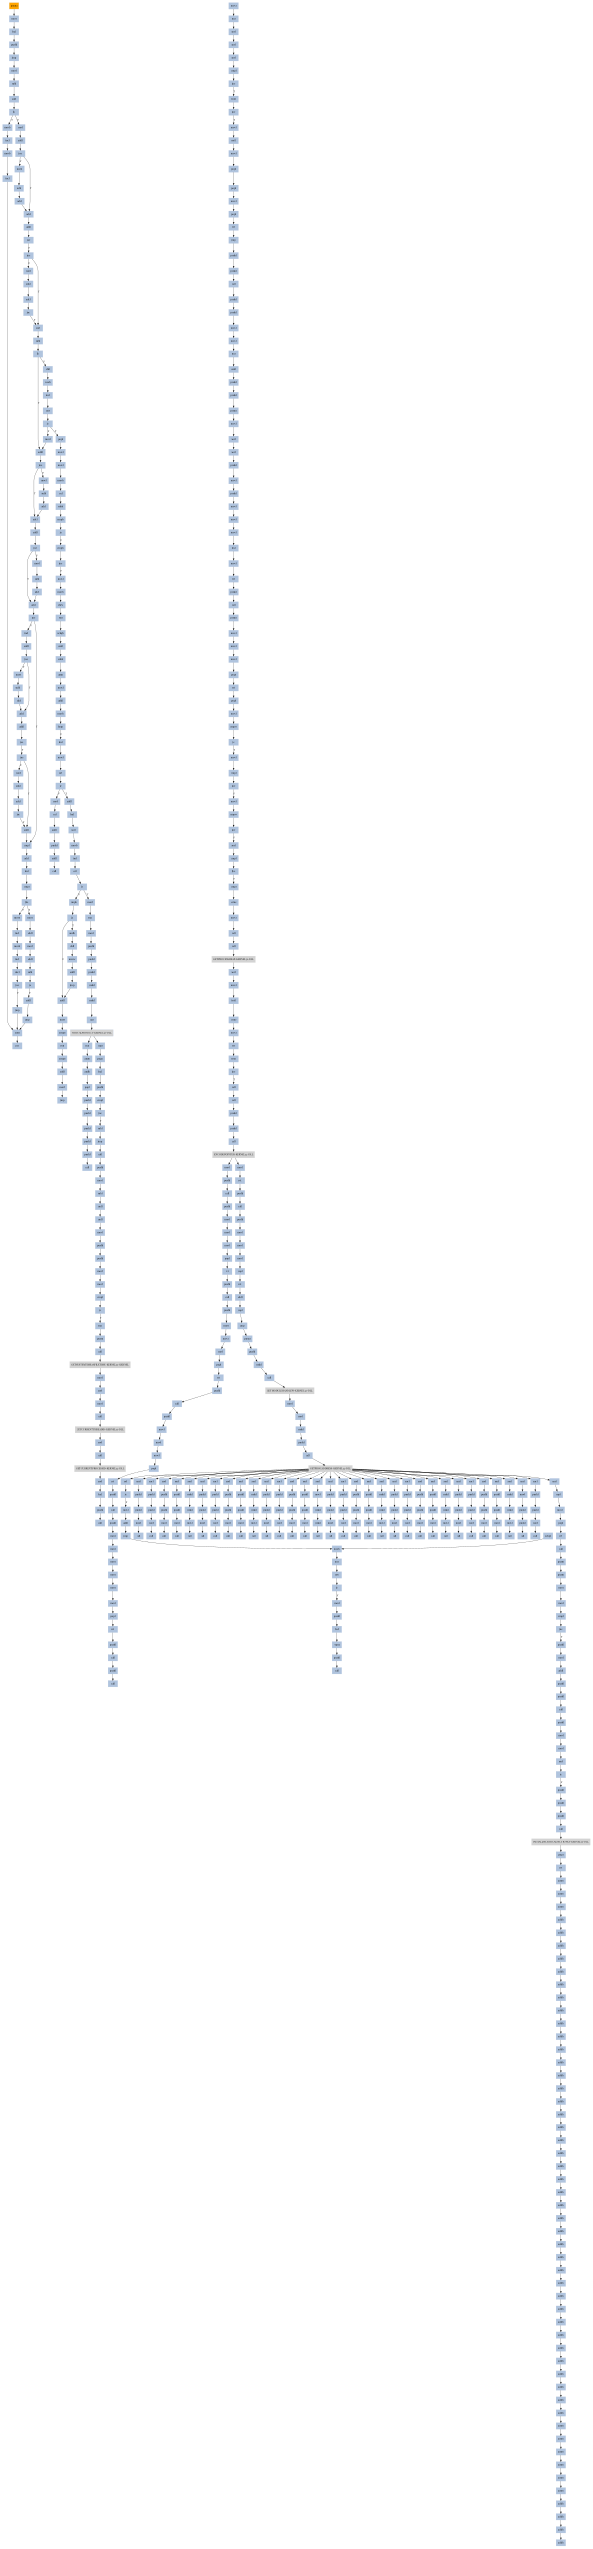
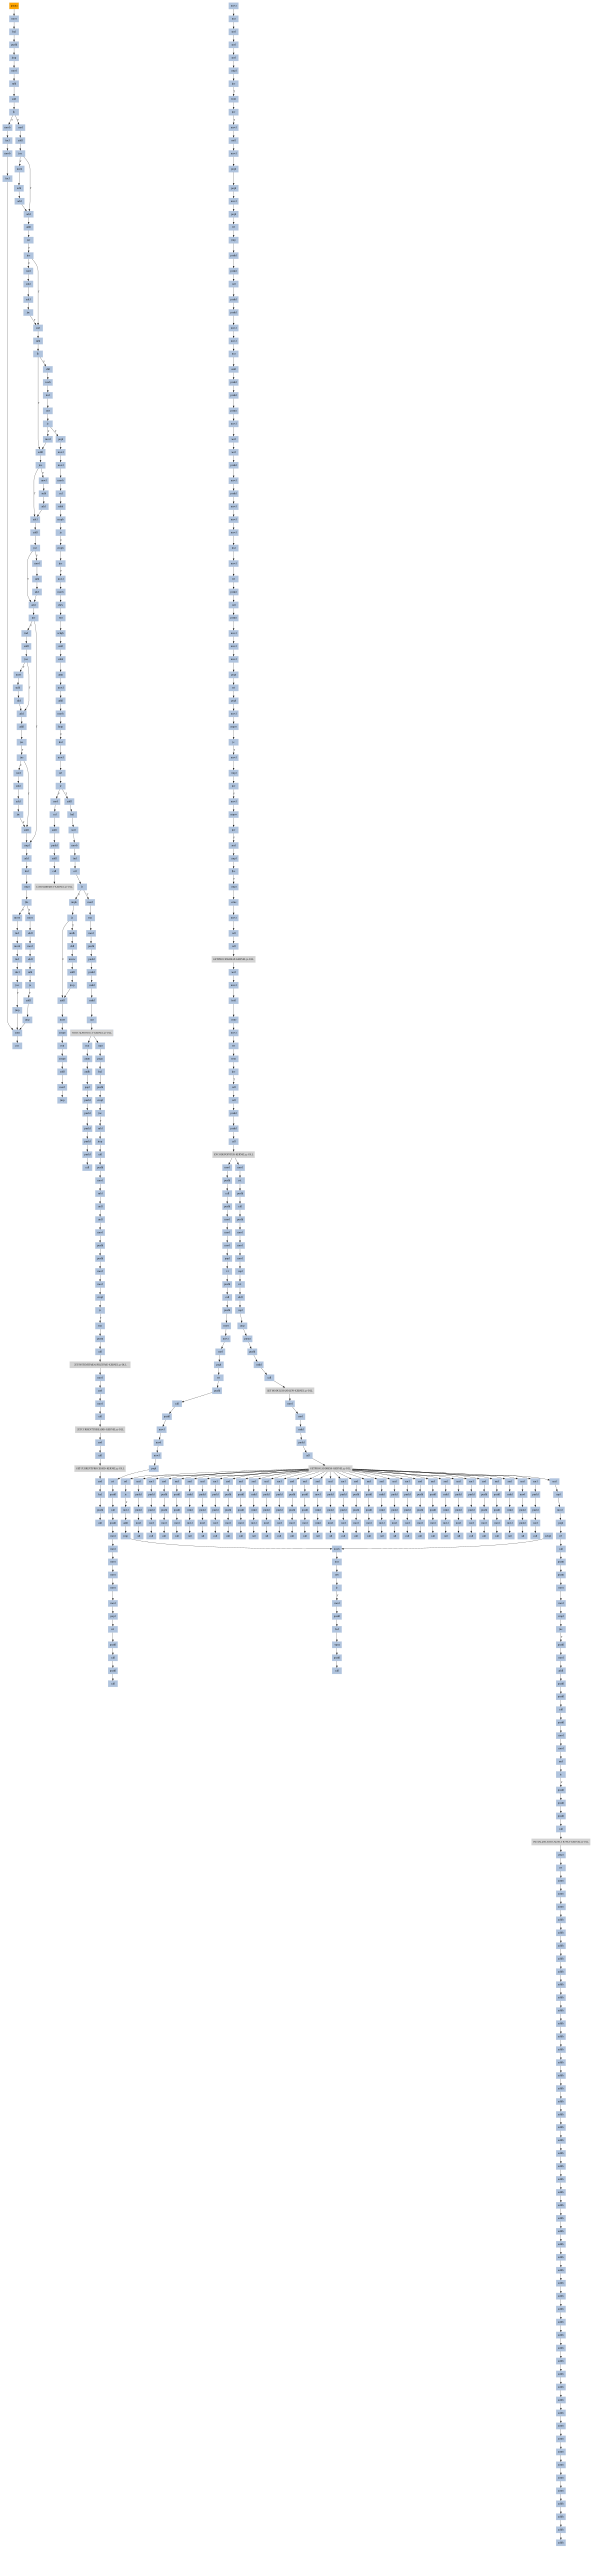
none -> (54, 887)
(100, 1365) -> (100, 1365)
